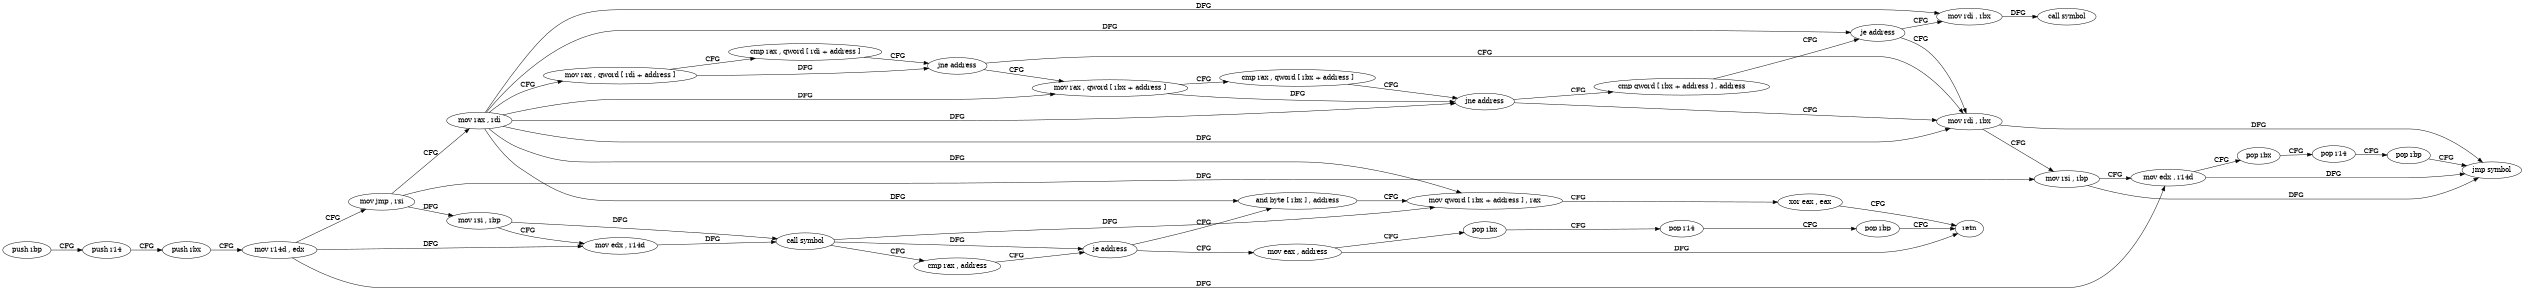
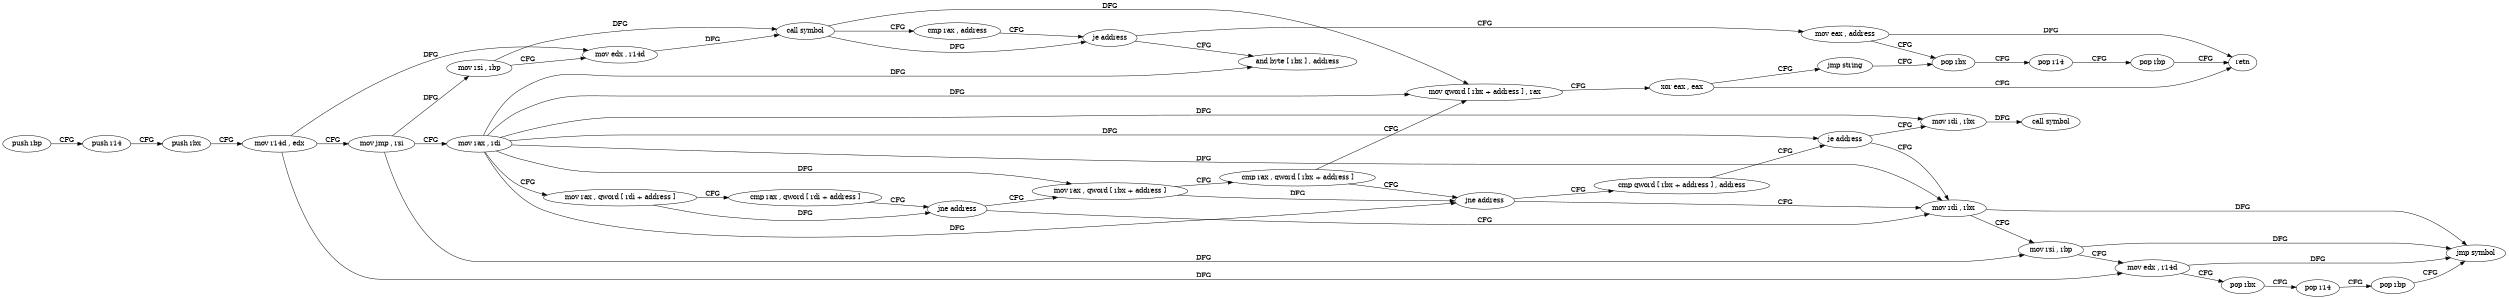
none -> (1845, 66)
(1380, 201) -> (1382, 139)
